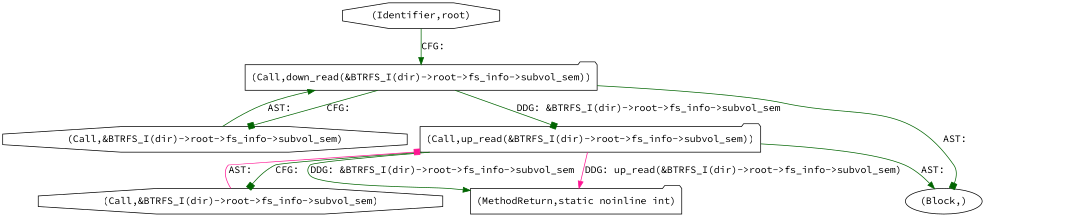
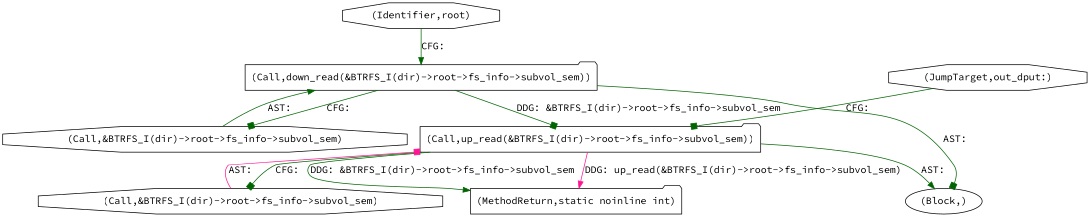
none -> (988, 78)
